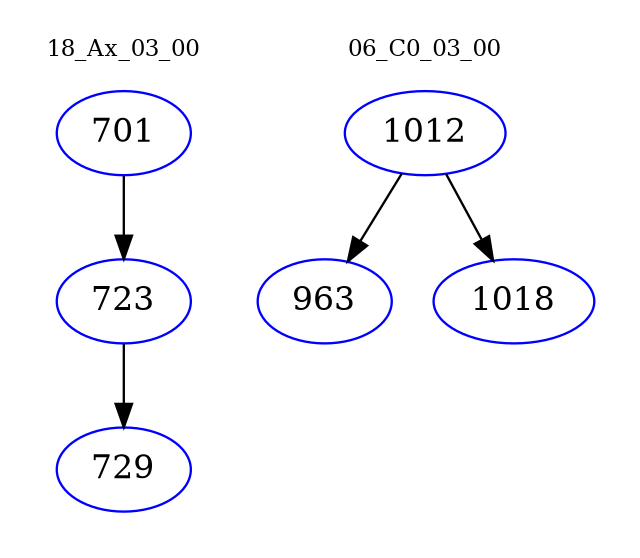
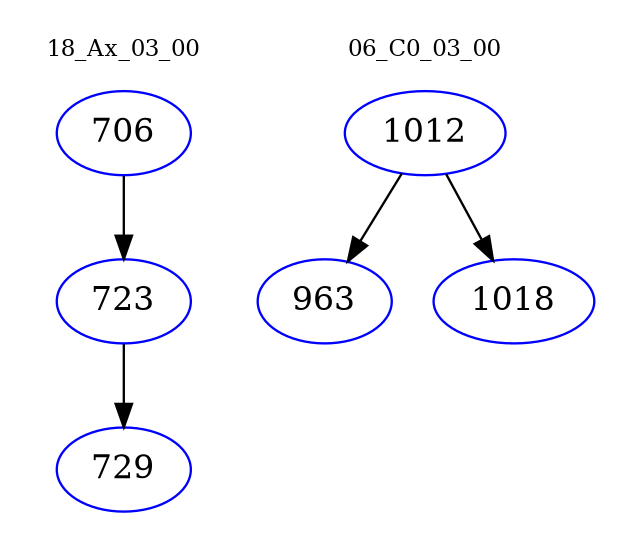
(124, 133) -> (124, 133)
